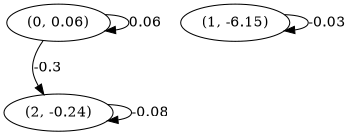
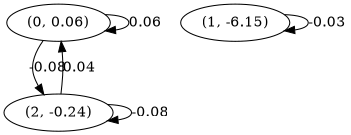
(48, 68) -> (48, 68)
none -> (63, 73)
